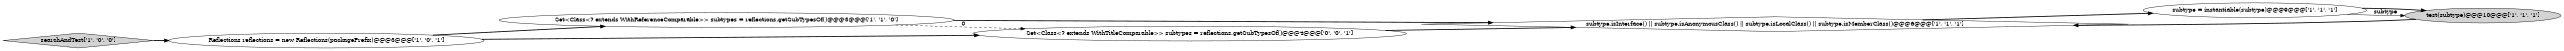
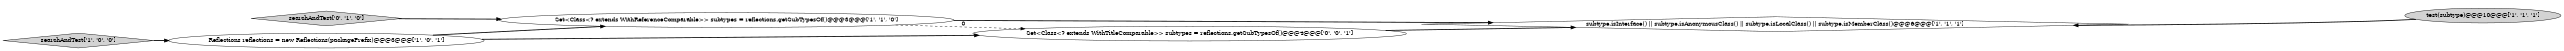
(2255, 10) -> none
none -> (326, 18)
